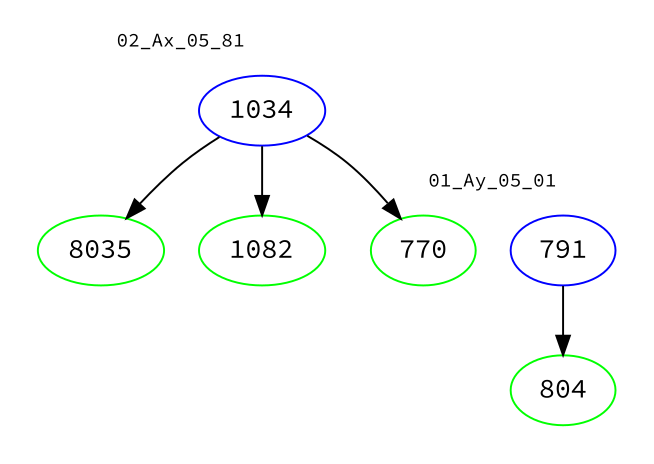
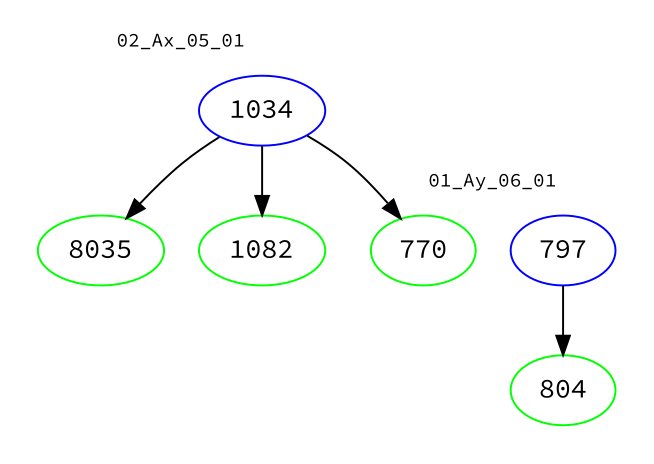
(182, 42) -> (182, 42)
(493, 182) -> (493, 182)
(563, 250) -> (563, 250)
